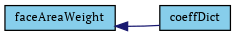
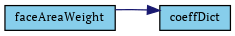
(144, 26) -> (131, 10)
